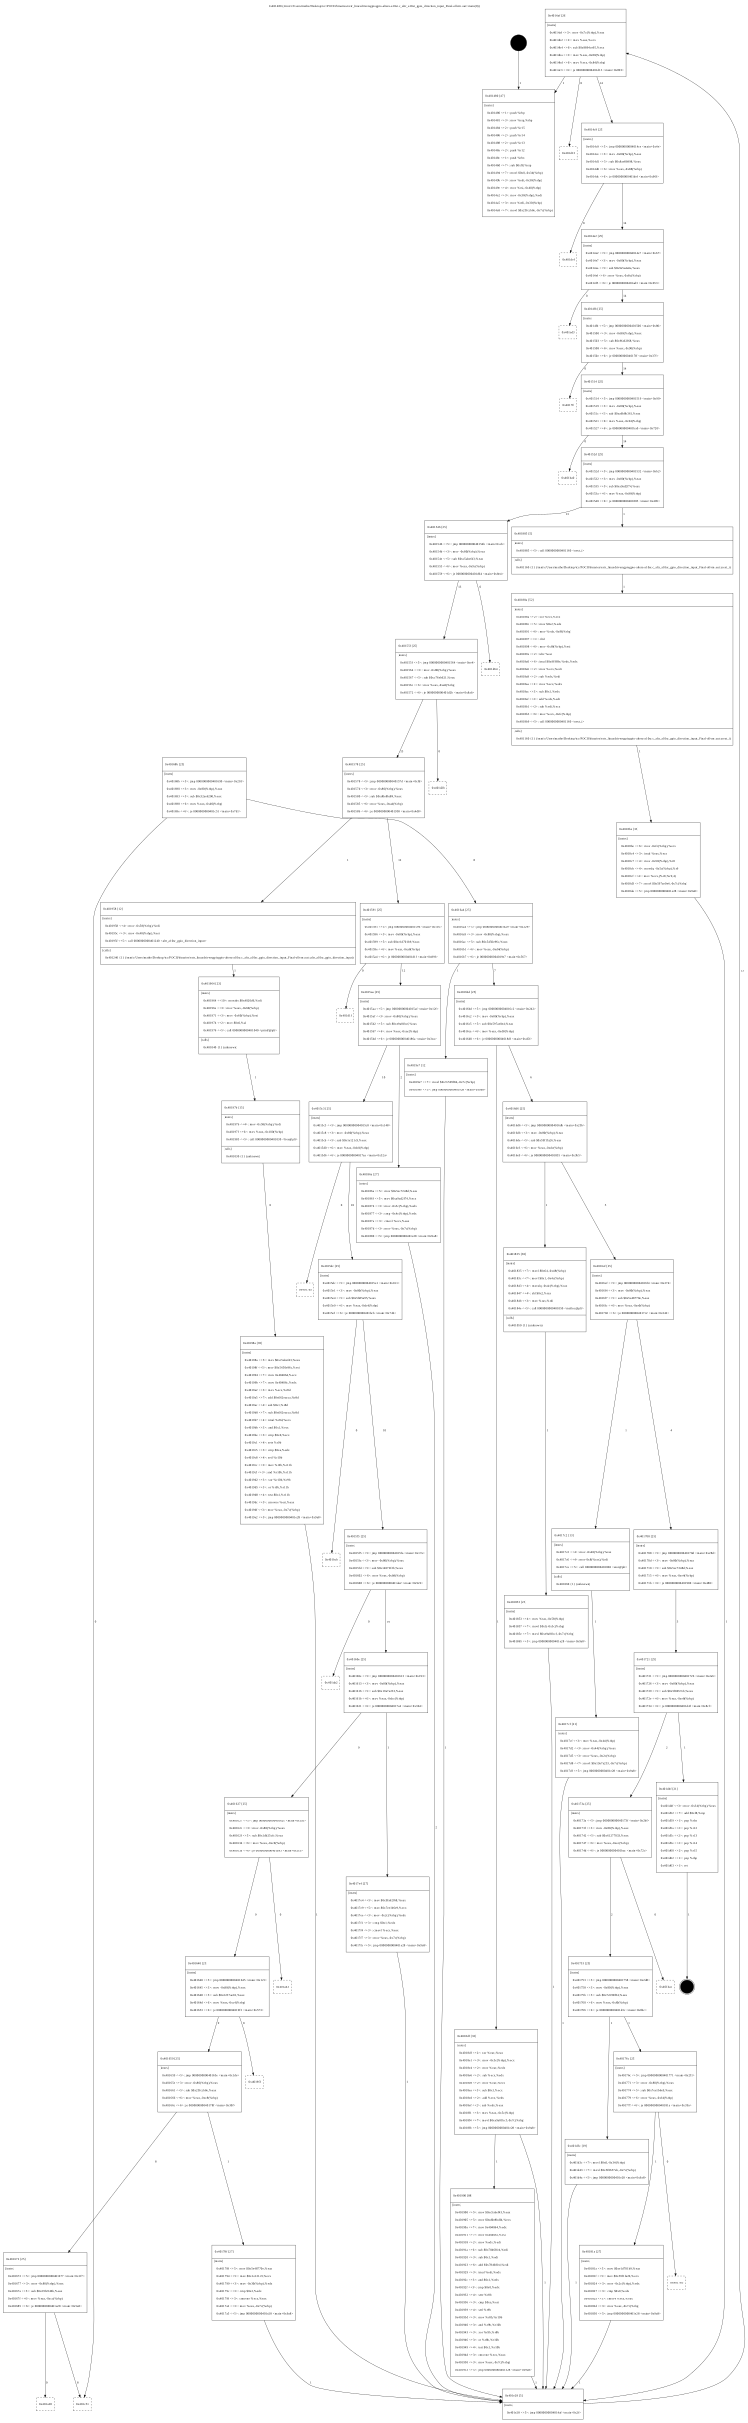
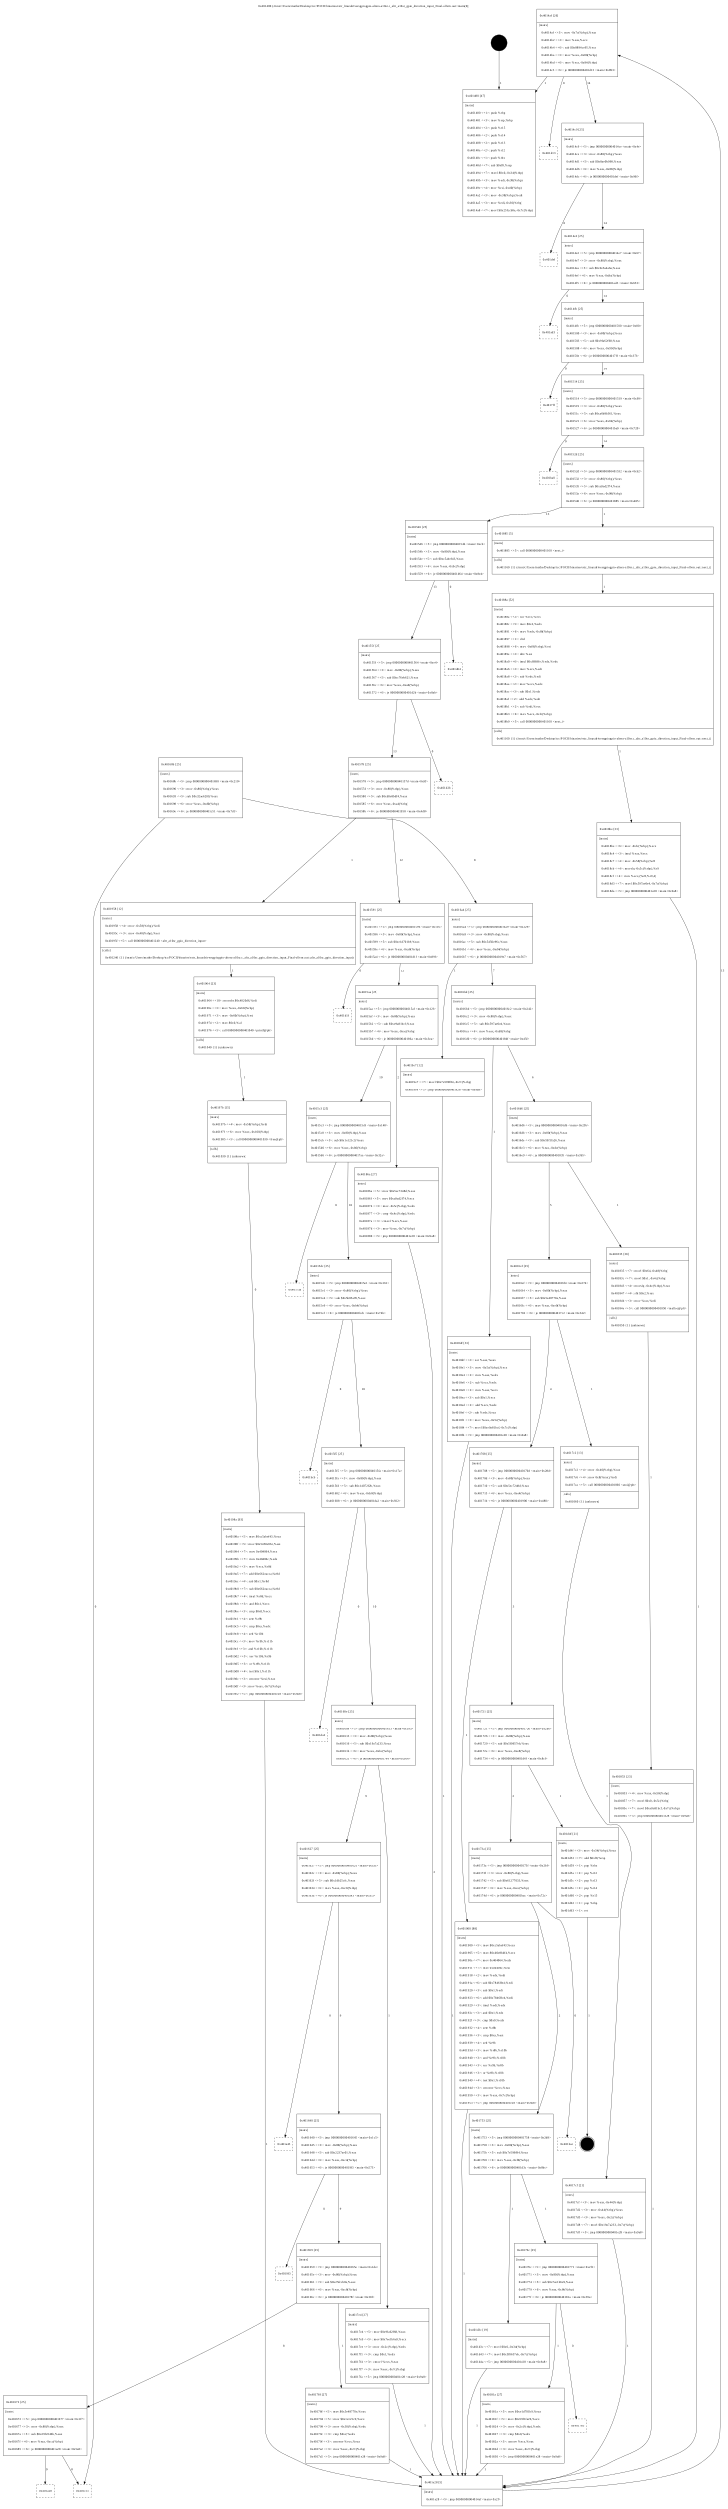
(495, 2160) -> (464, 1712)
